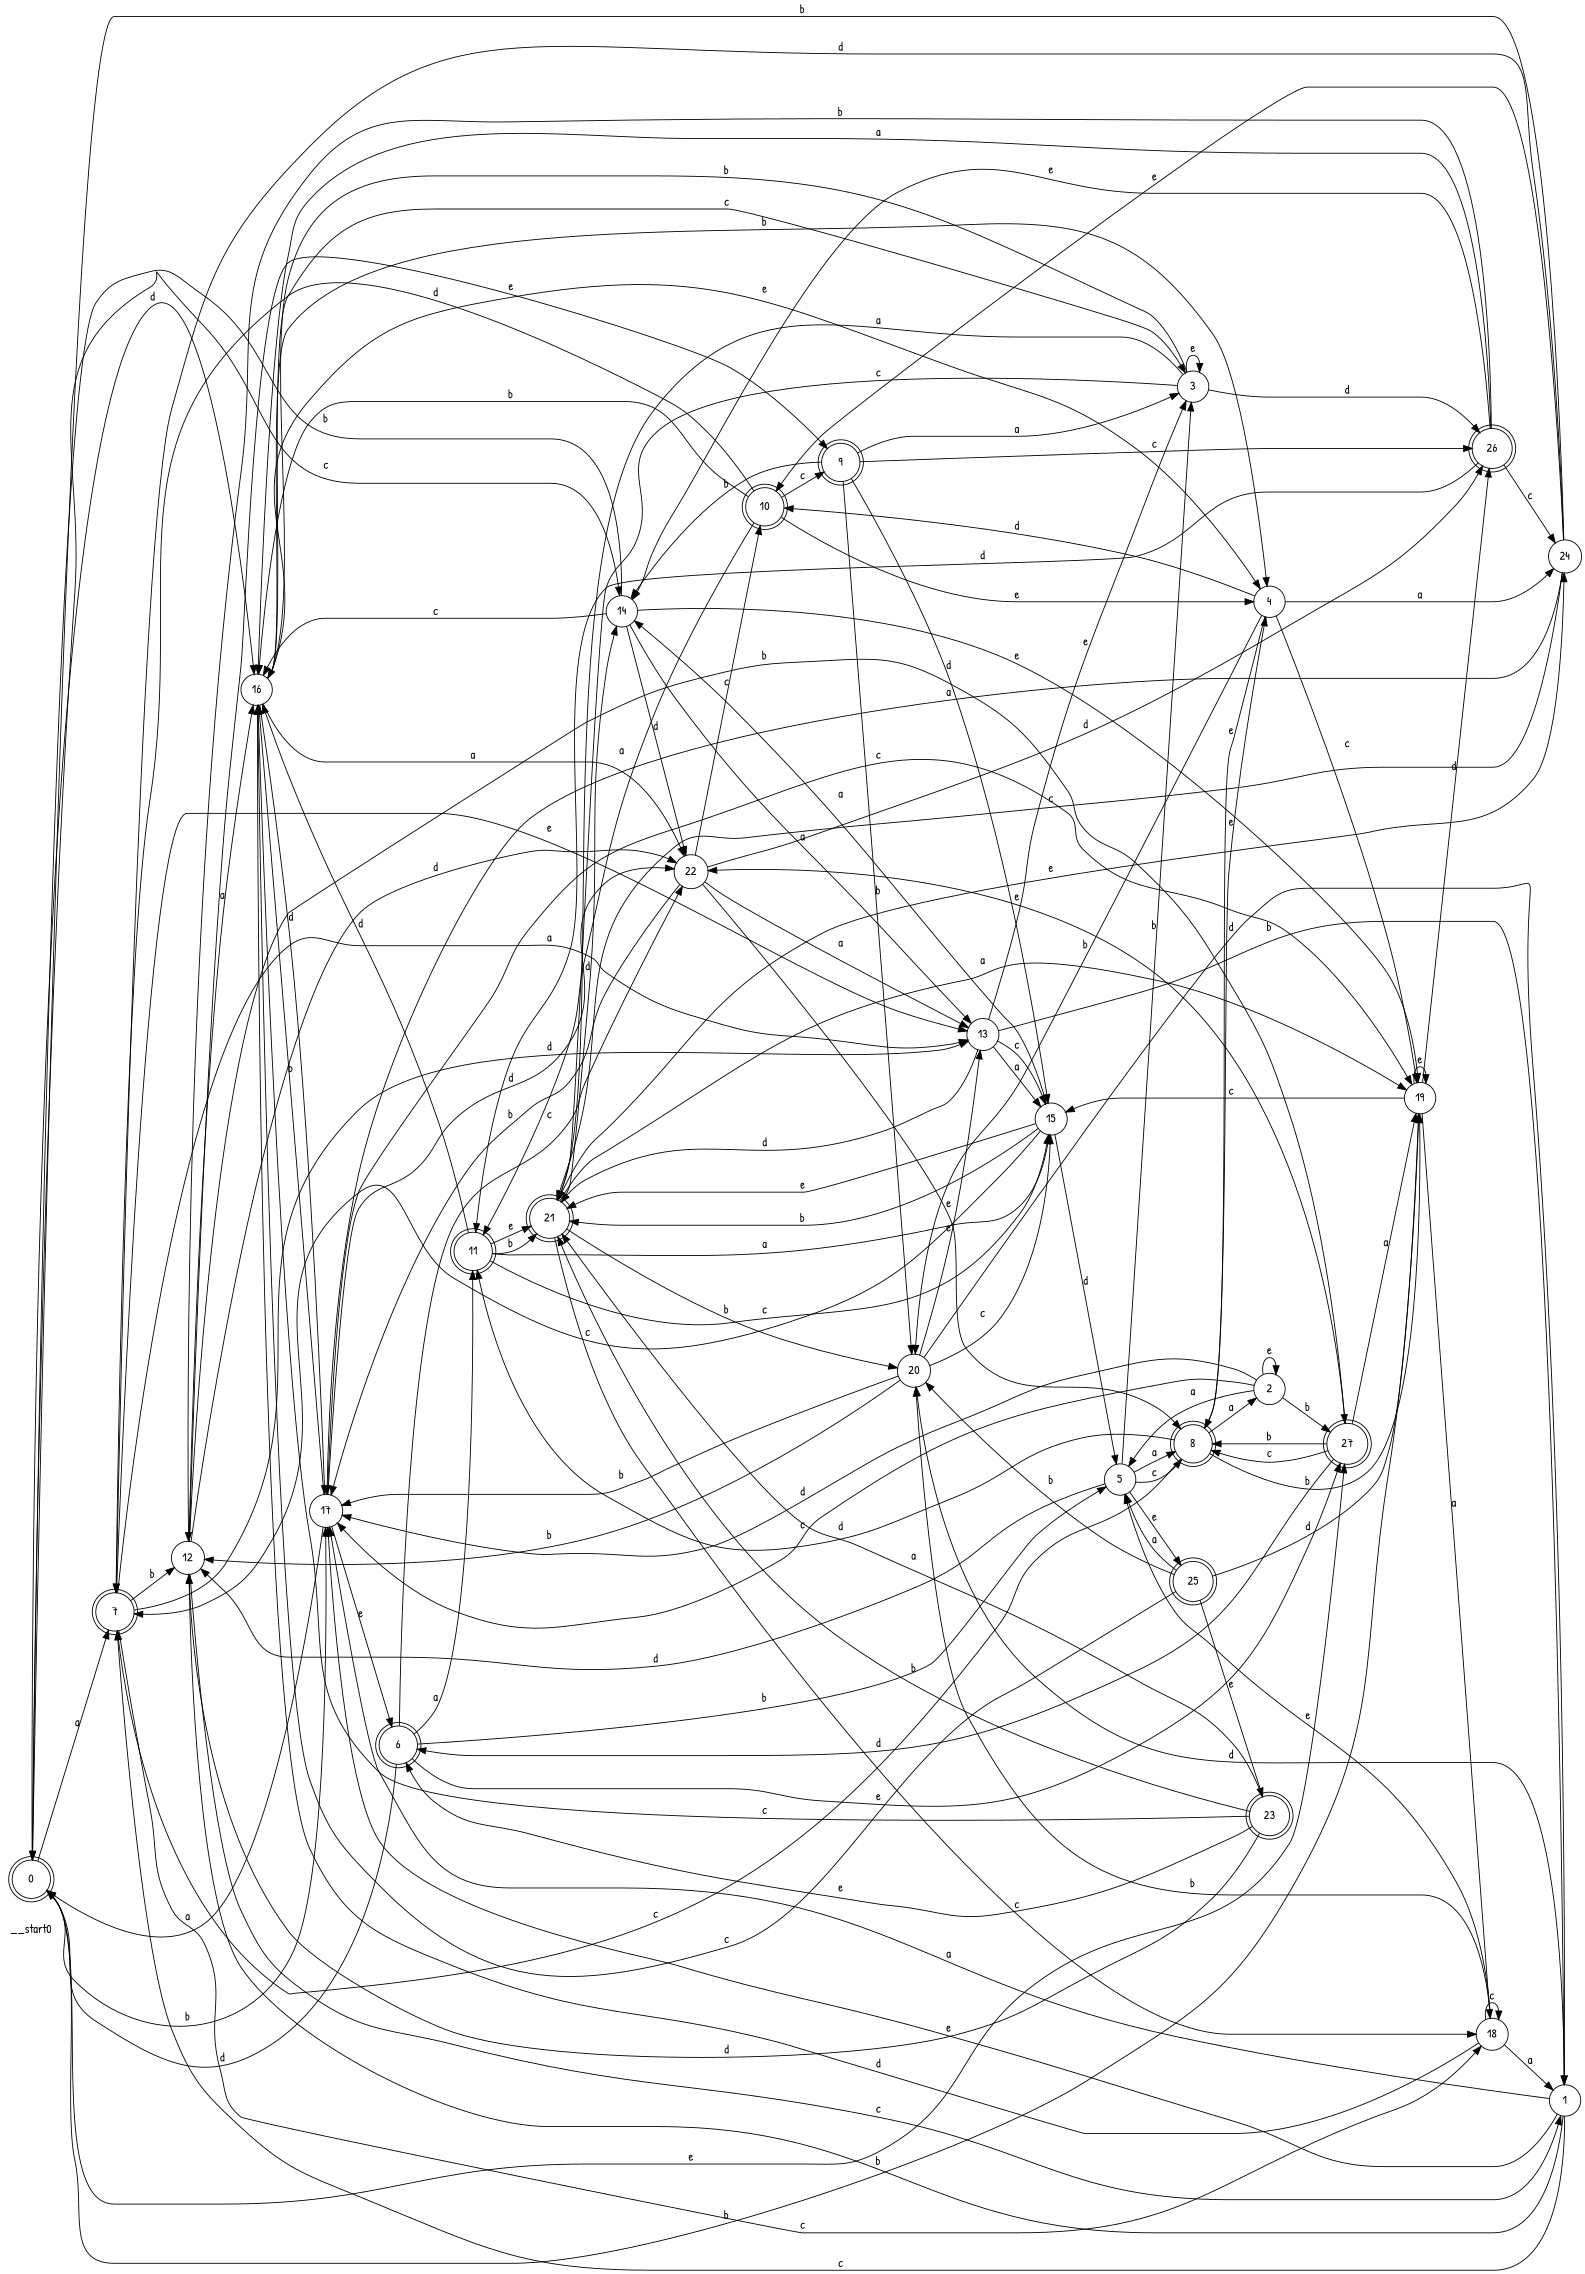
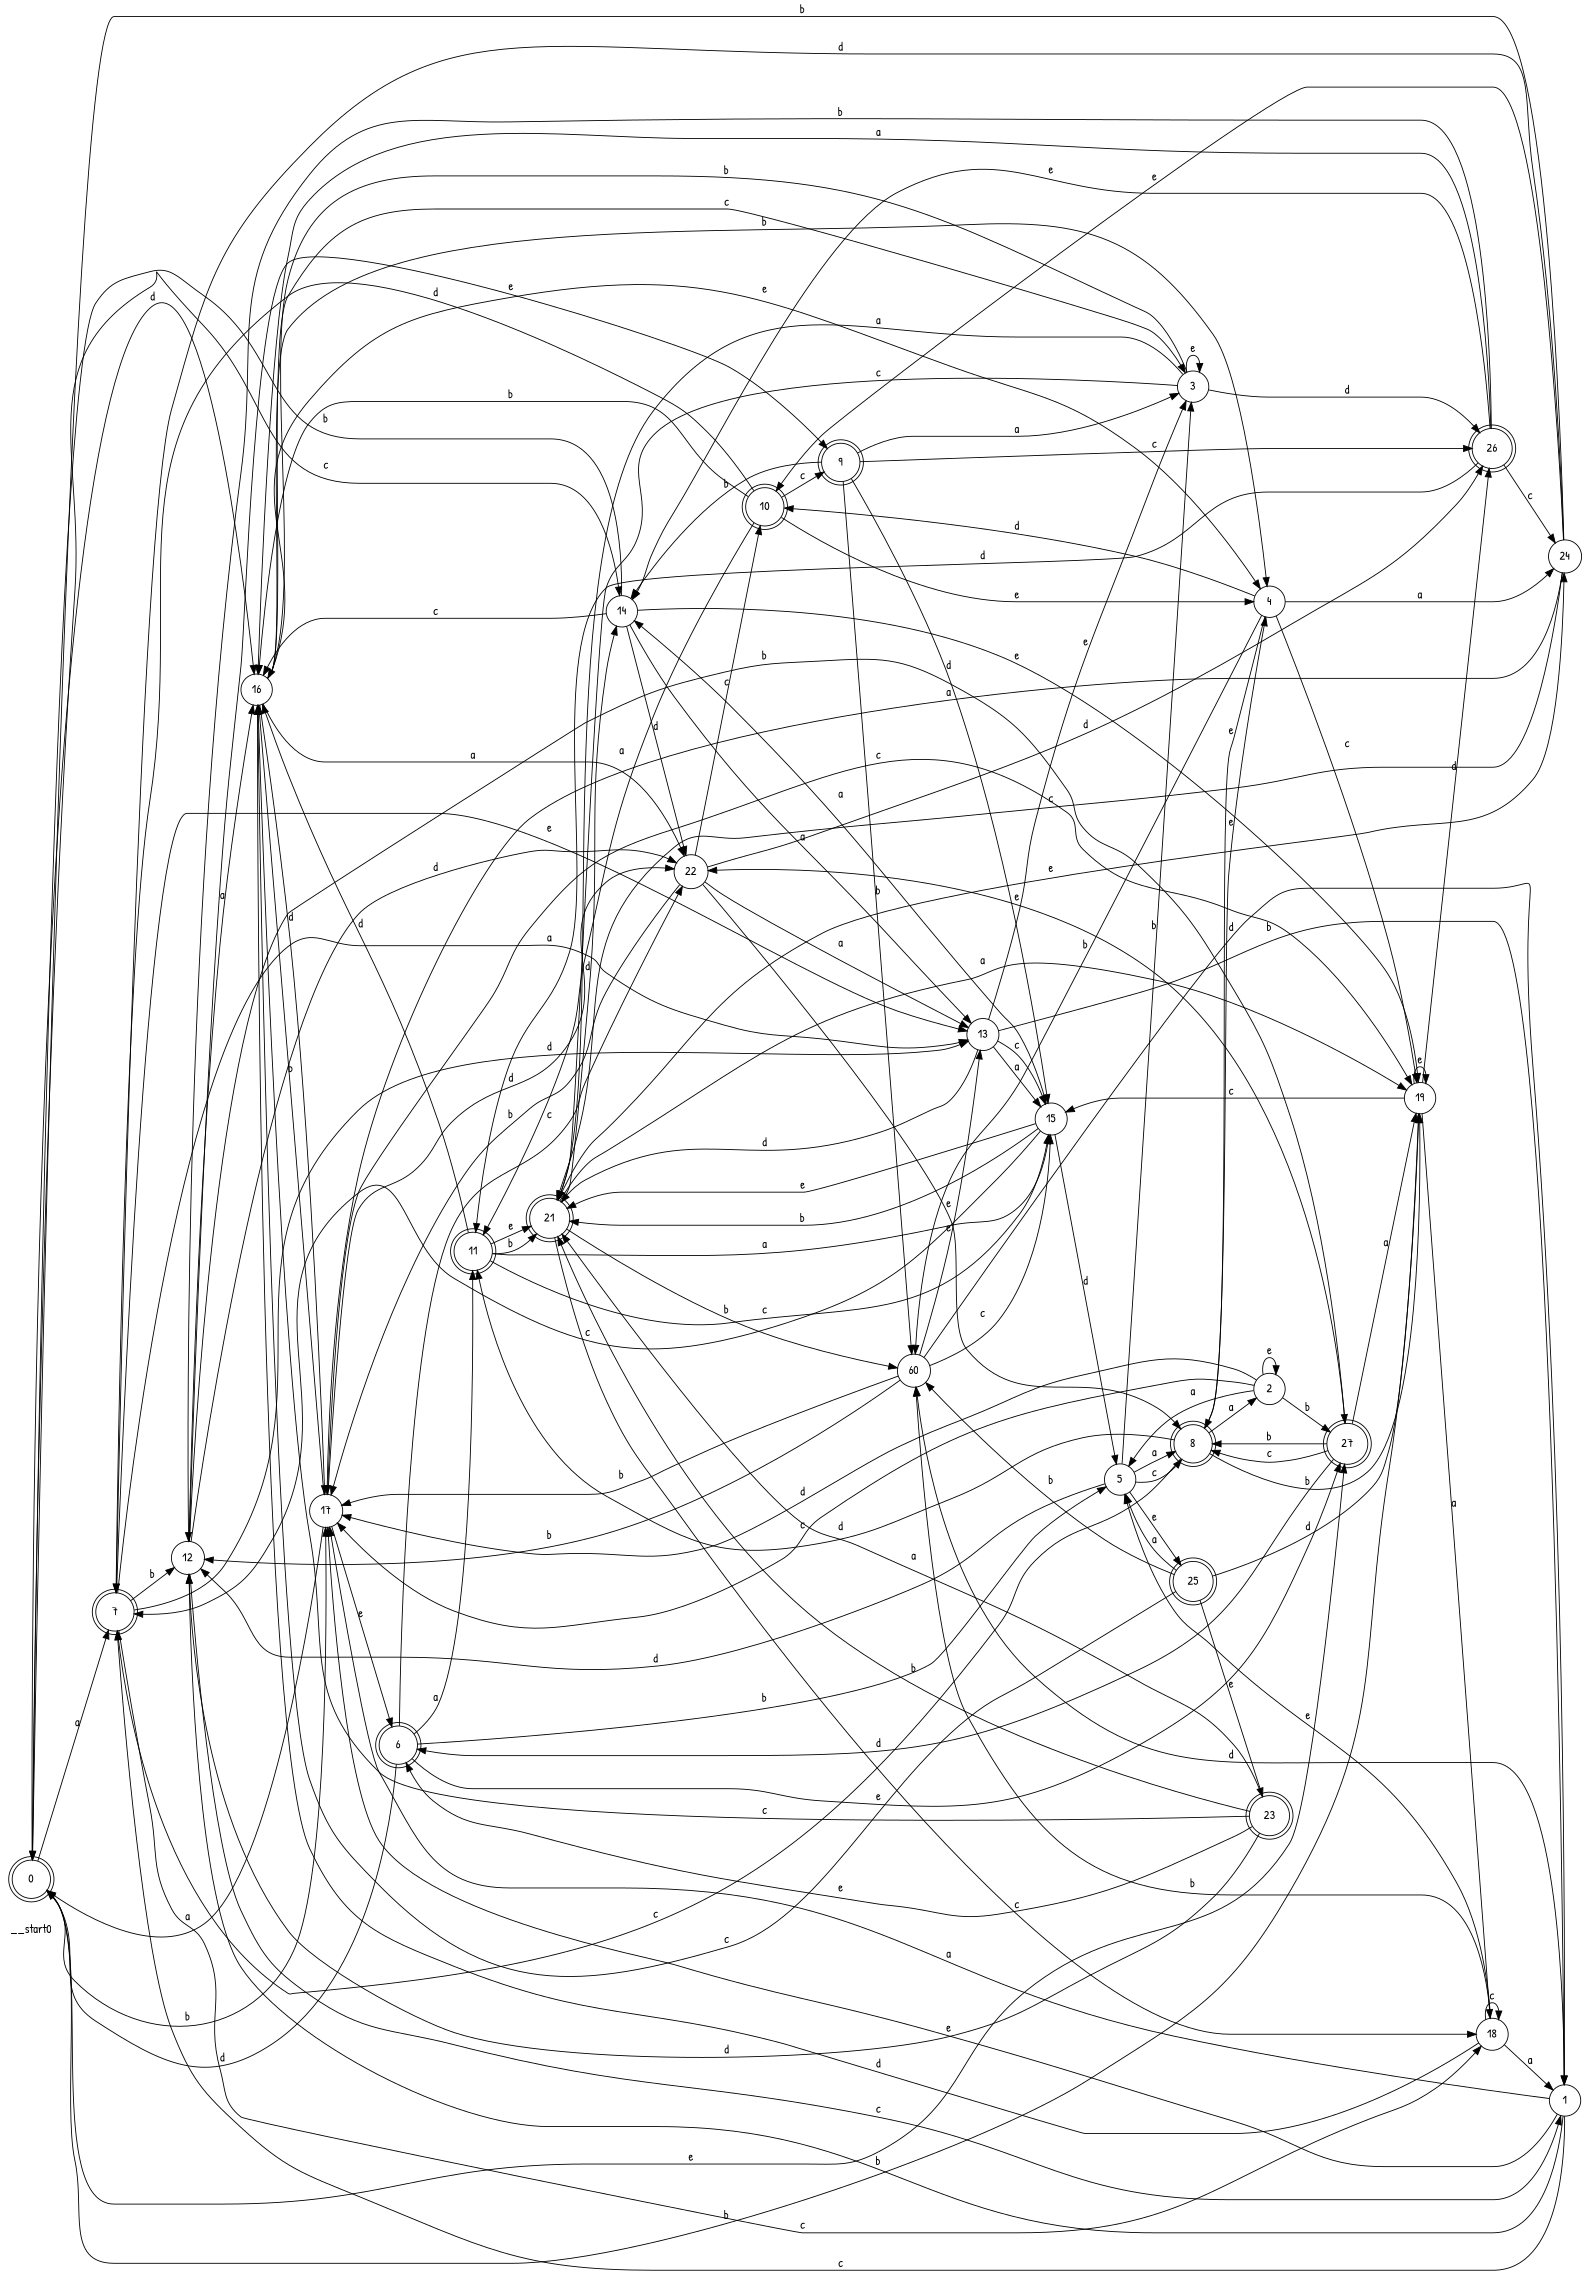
(914, 1371) -> (914, 1371)
